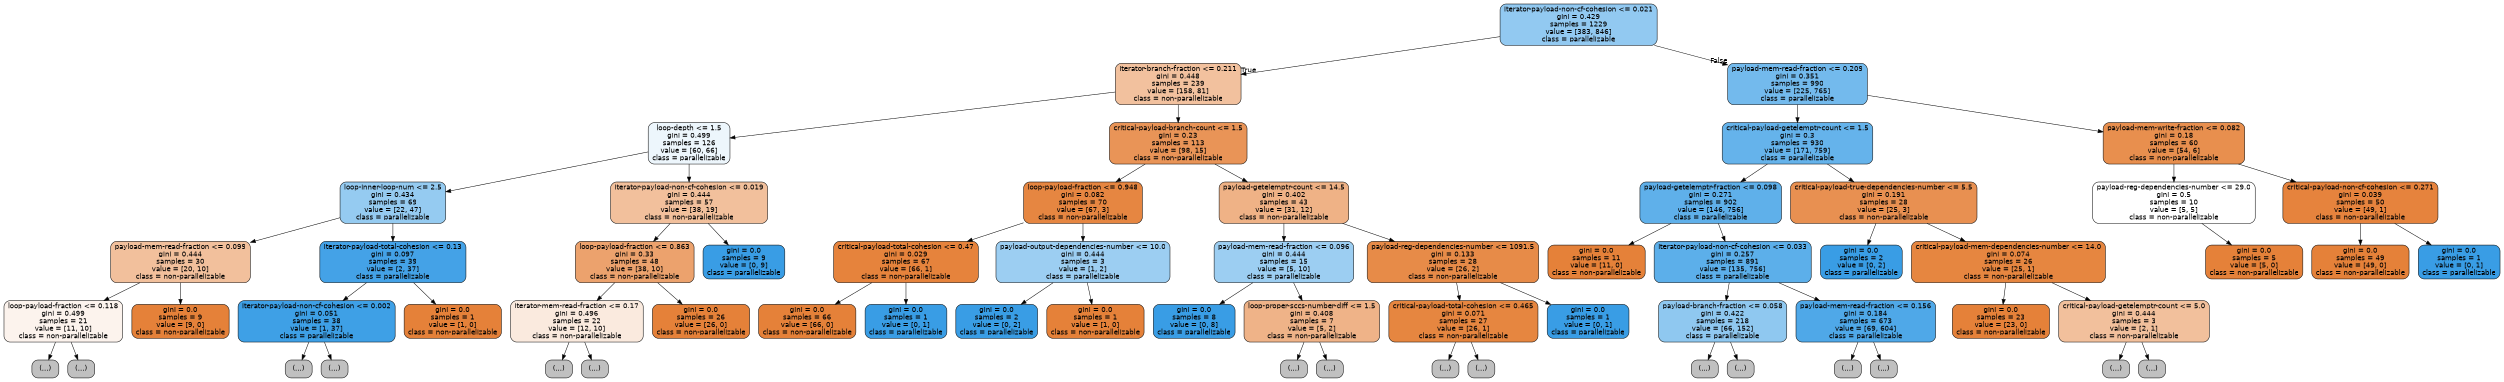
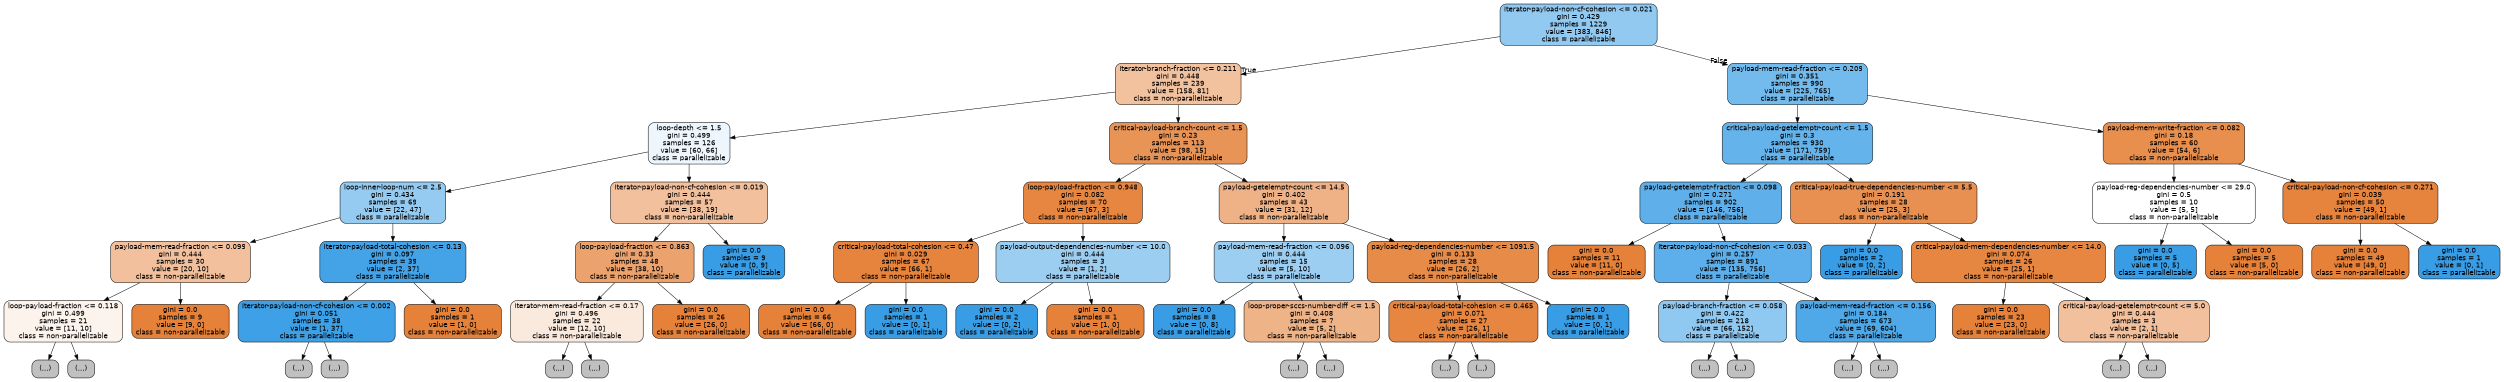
none -> (2155, 262)
